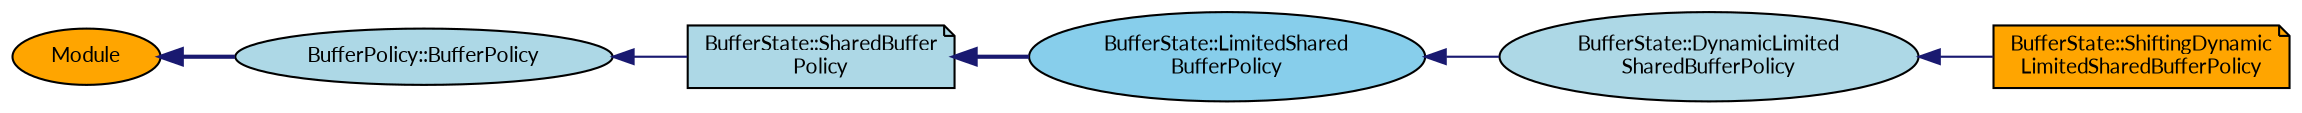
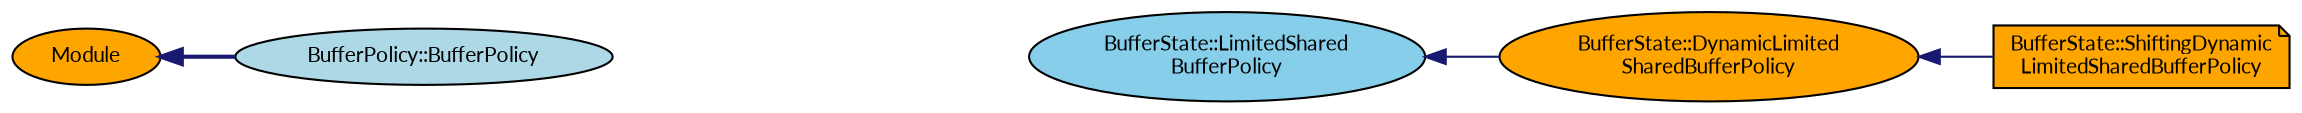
(821, 57) -> none
(1709, 57) -> (1709, 57)
